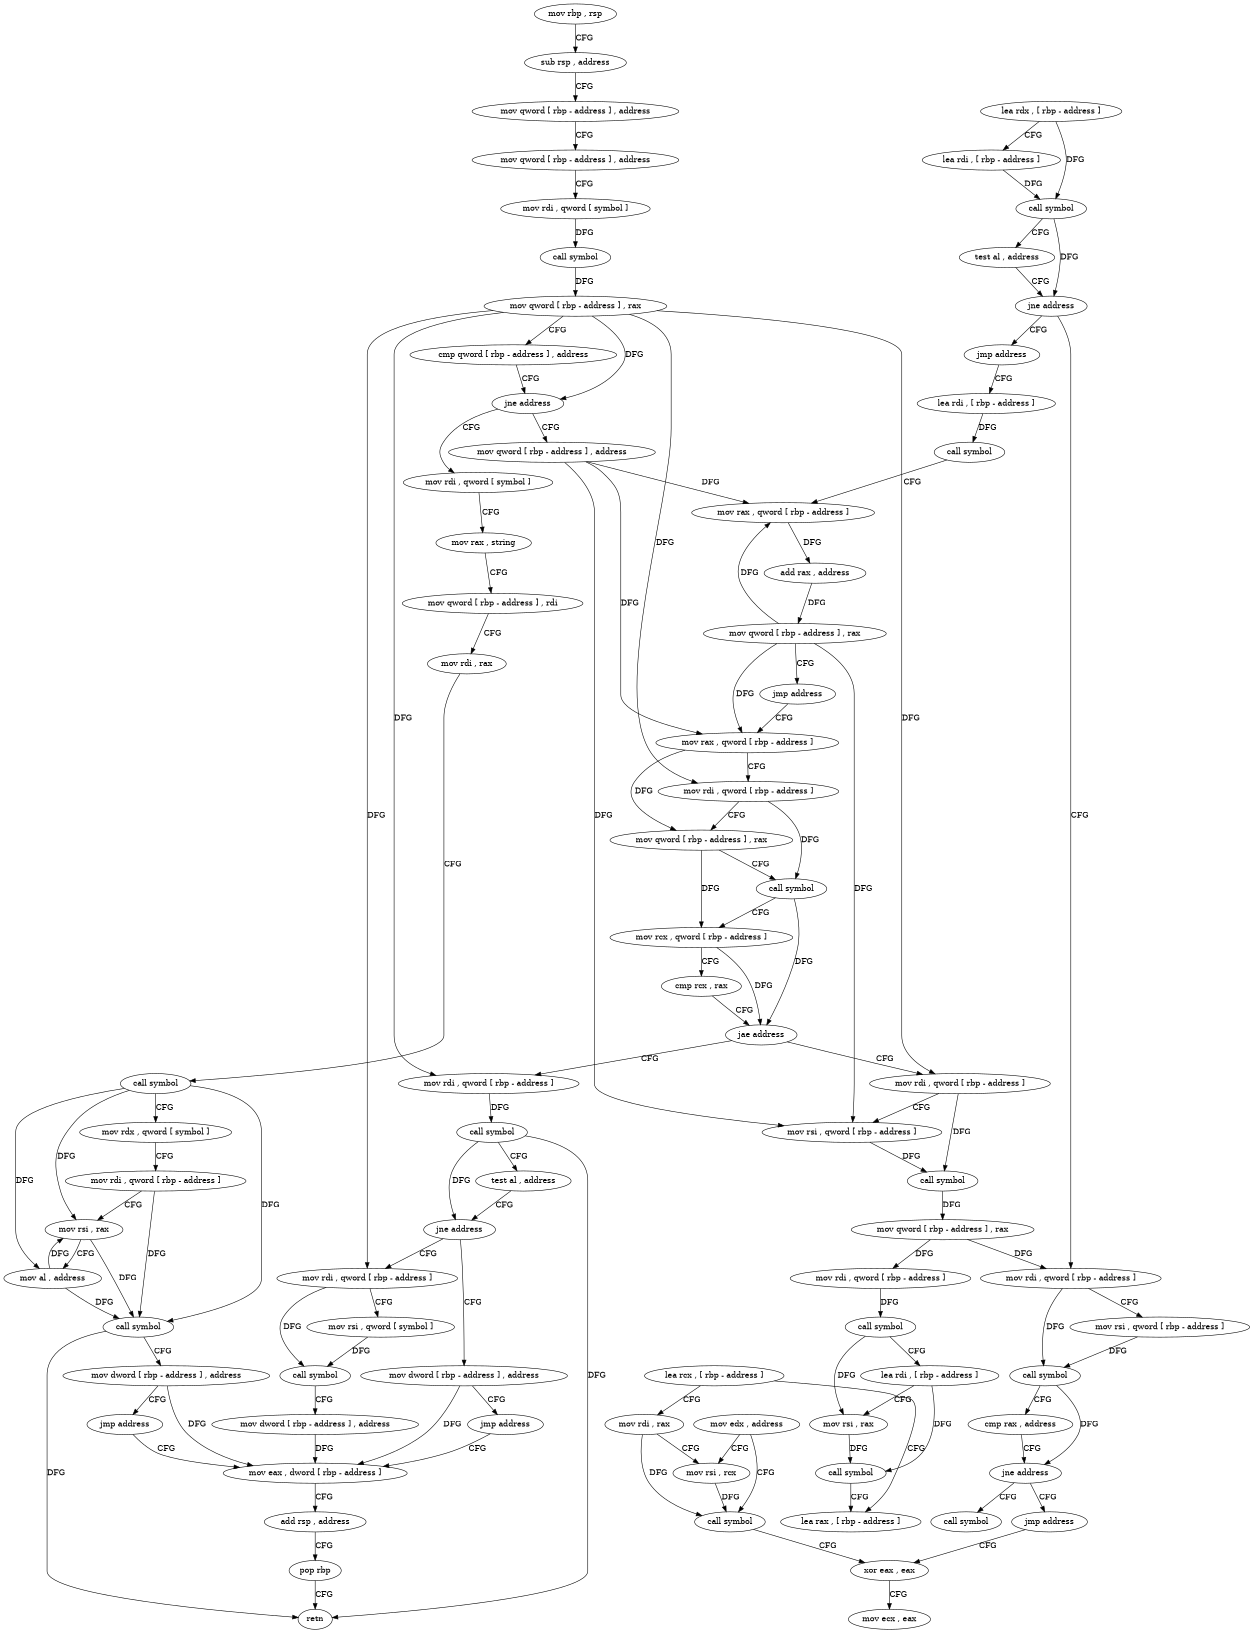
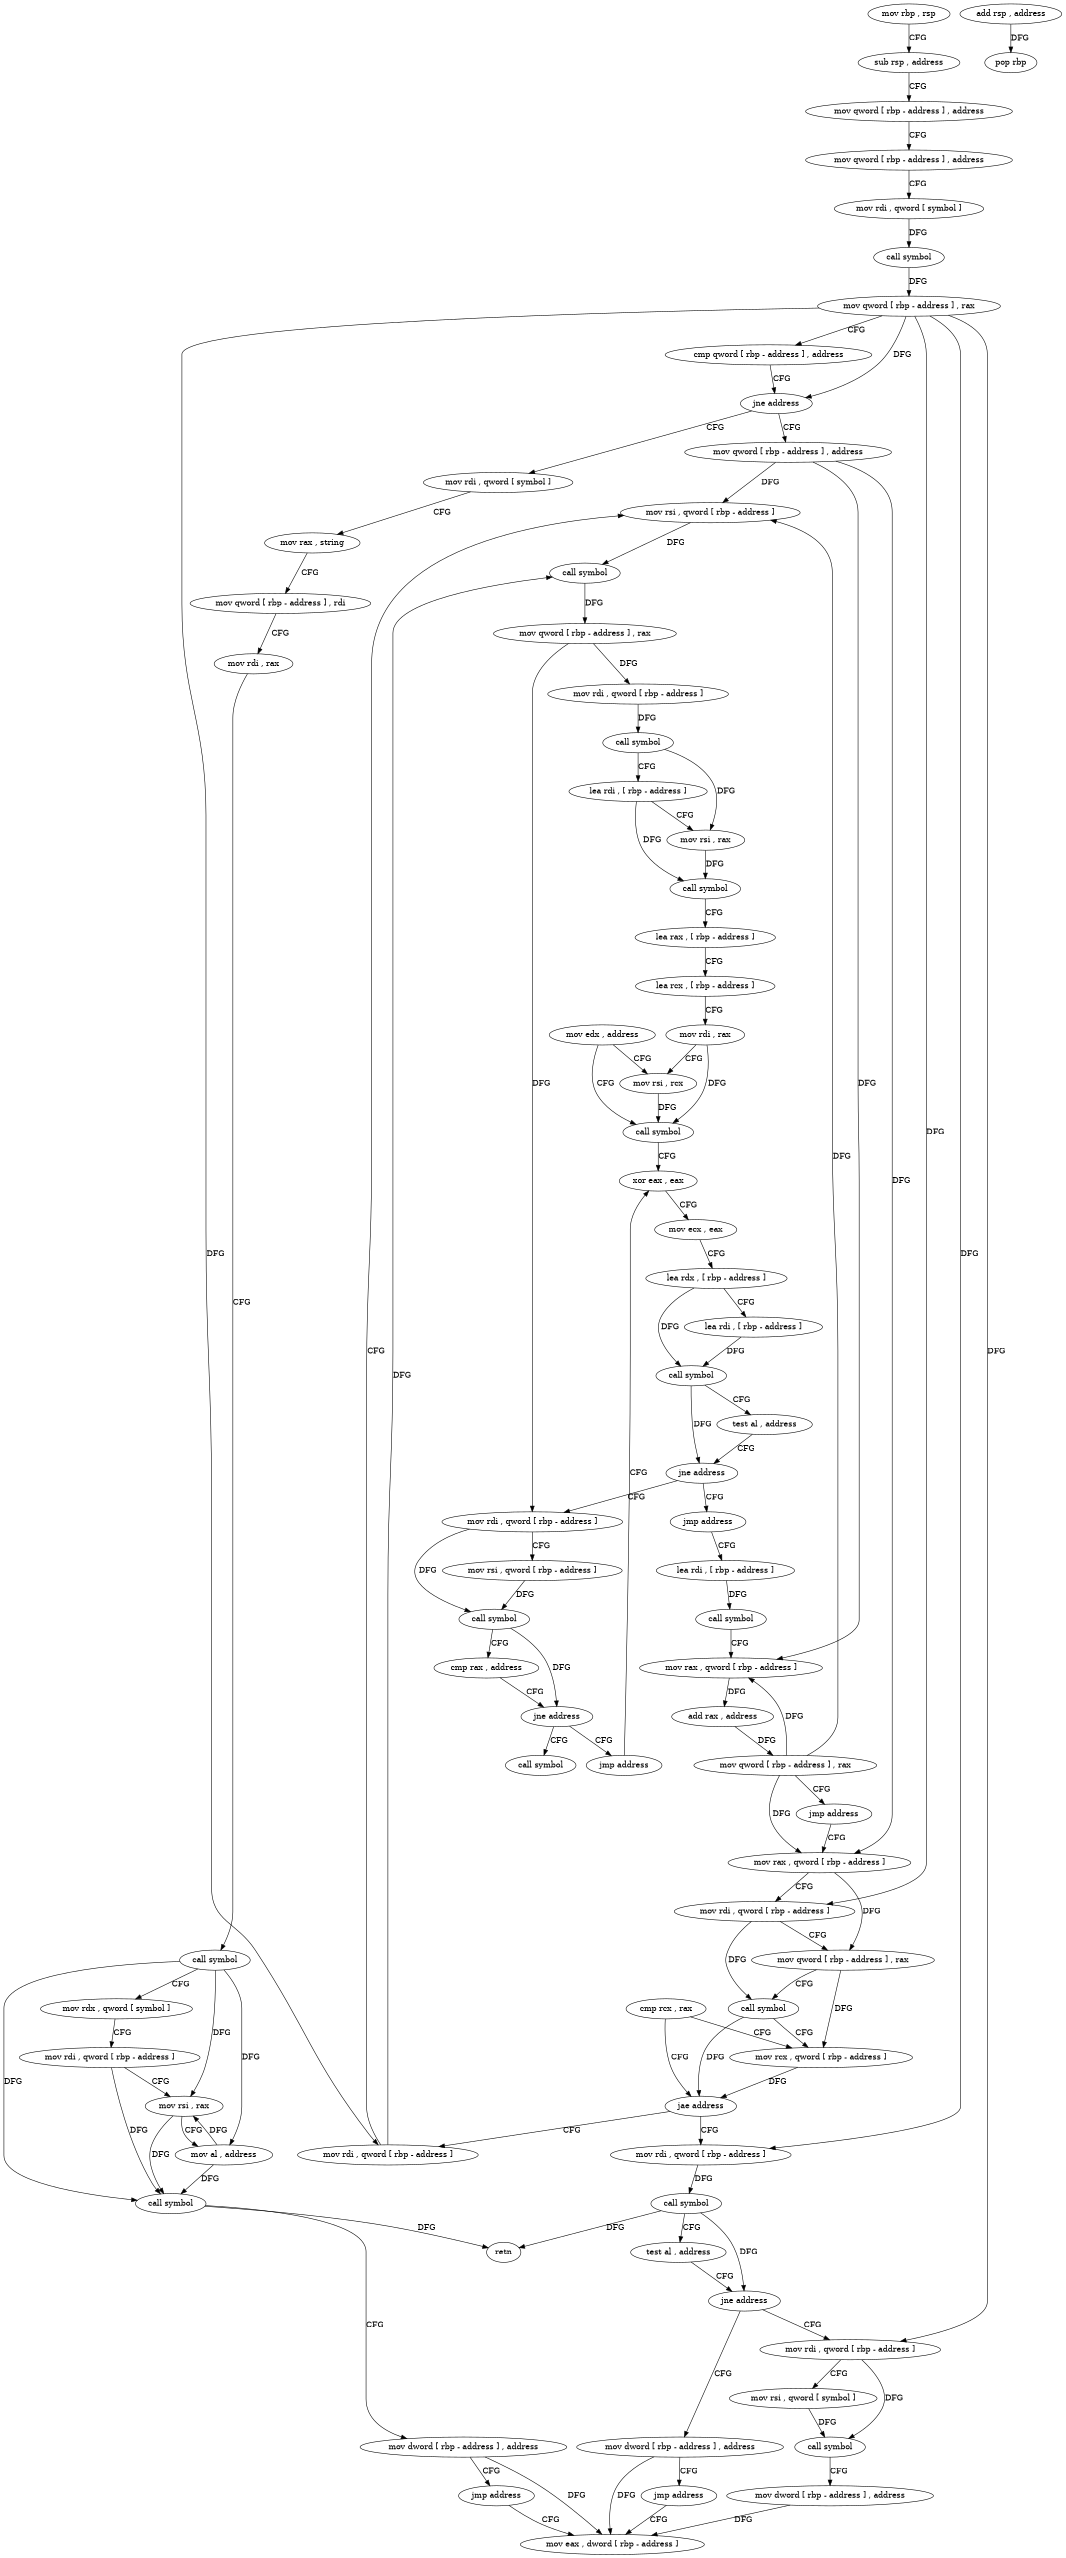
(701, 959) -> (738, 2032)
none -> (705, 1251)
(904, 1397) -> (705, 959)
(315, 1495) -> none
(324, 1546) -> (1020, 38)
(315, 1592) -> none
